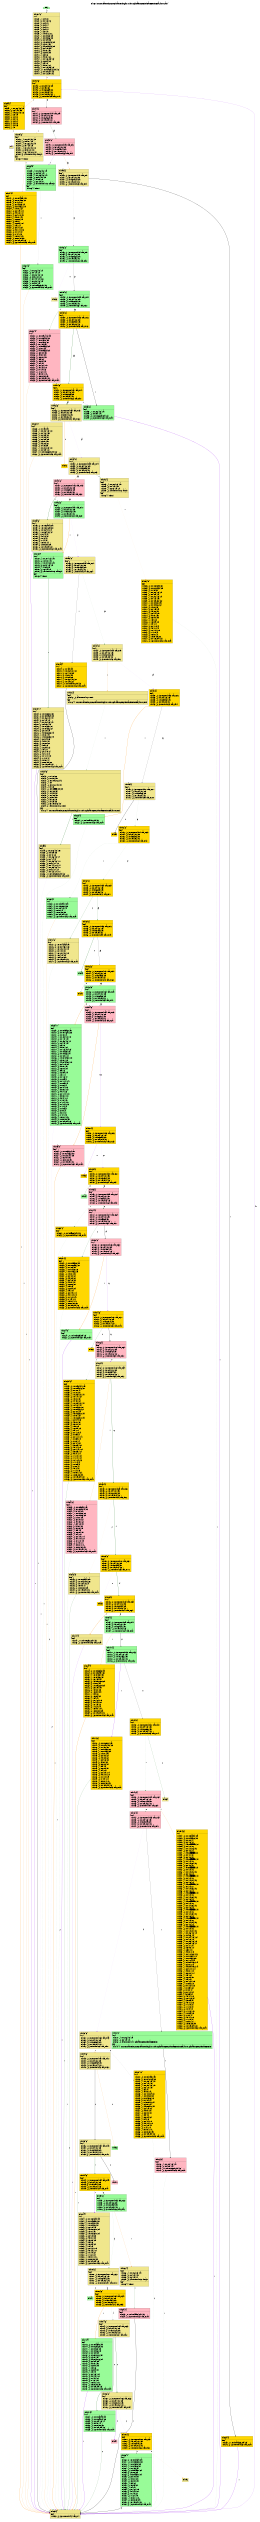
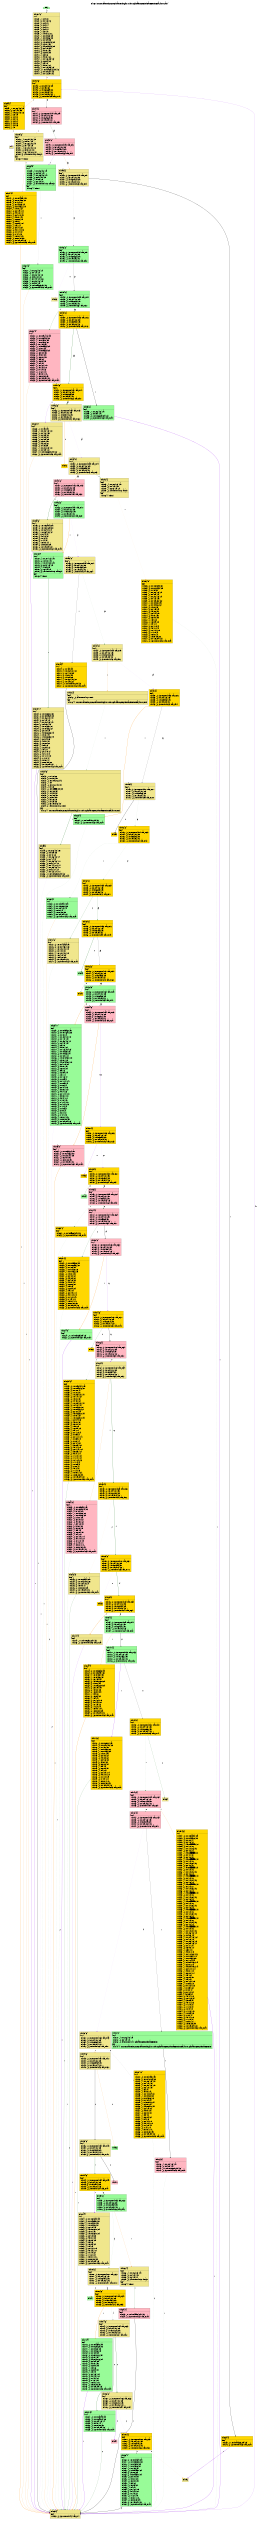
(84, 403) -> (47, 411)
(69, 499) -> none
(185, 2512) -> (209, 2462)
